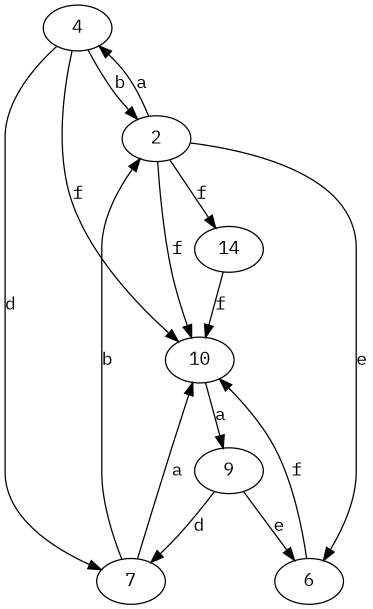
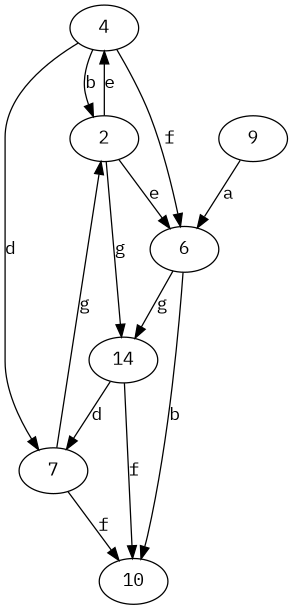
(142, 83) -> (110, 83)
(202, 194) -> (120, 249)
(74, 207) -> (155, 129)
(167, 245) -> none
none -> (157, 299)
(108, 360) -> (85, 305)
(213, 409) -> none
(177, 471) -> (104, 526)
(297, 471) -> (175, 415)
(189, 524) -> (92, 410)
(279, 526) -> (228, 194)
